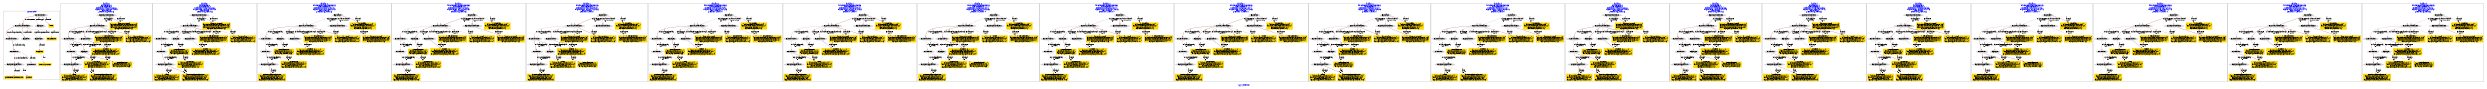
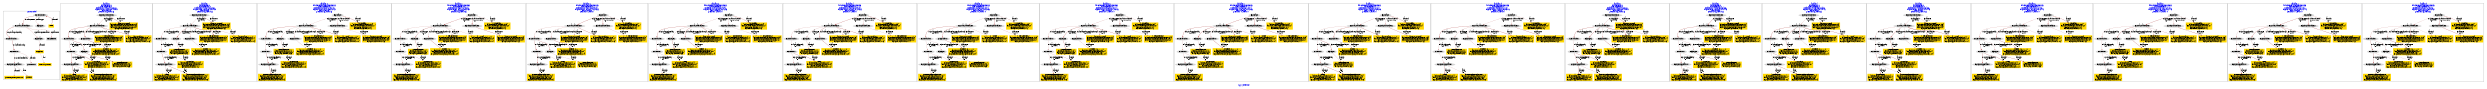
(45, 21) -> (52, 19)
(26, 39) -> none
(52, 39) -> (52, 39)
(14, 77) -> (14, 77)
